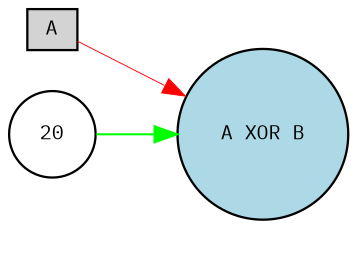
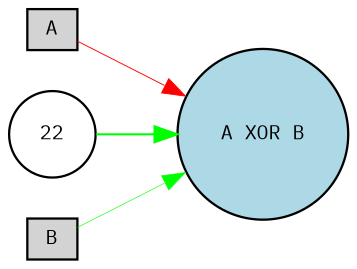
(52, 134) -> (52, 134)
none -> (52, 239)
